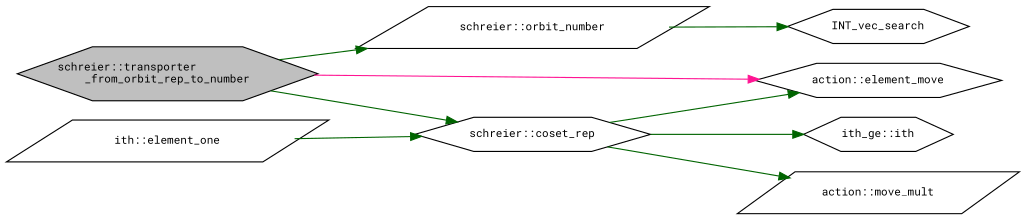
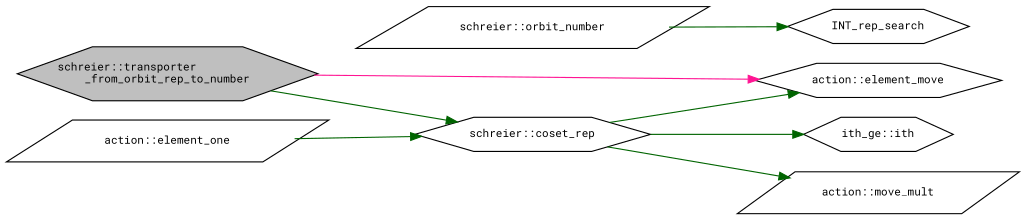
(878, 26) -> (878, 26)
(318, 55) -> none
(168, 141) -> (168, 141)
